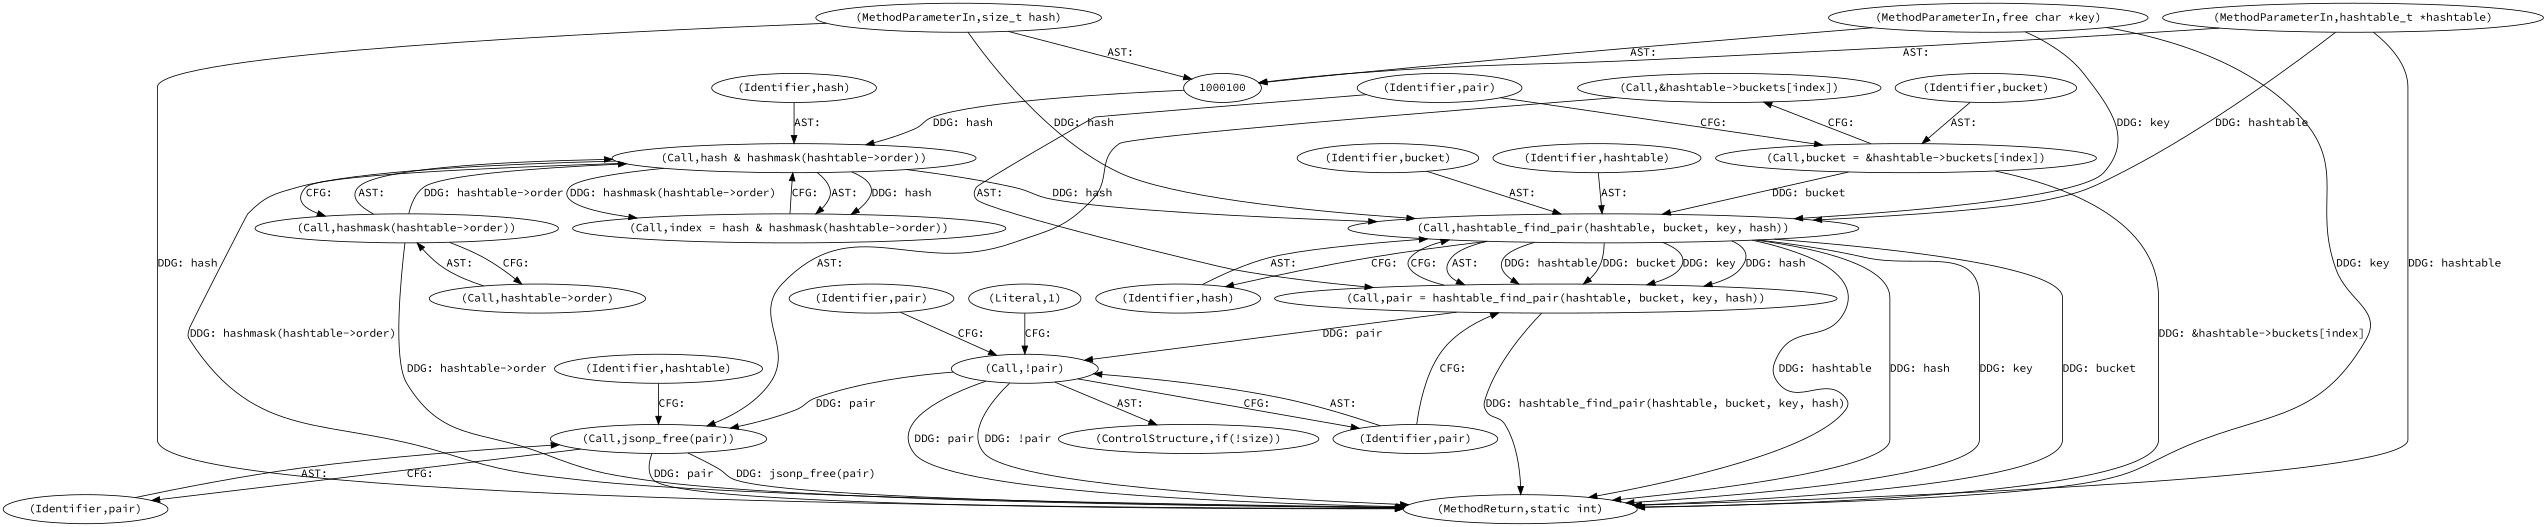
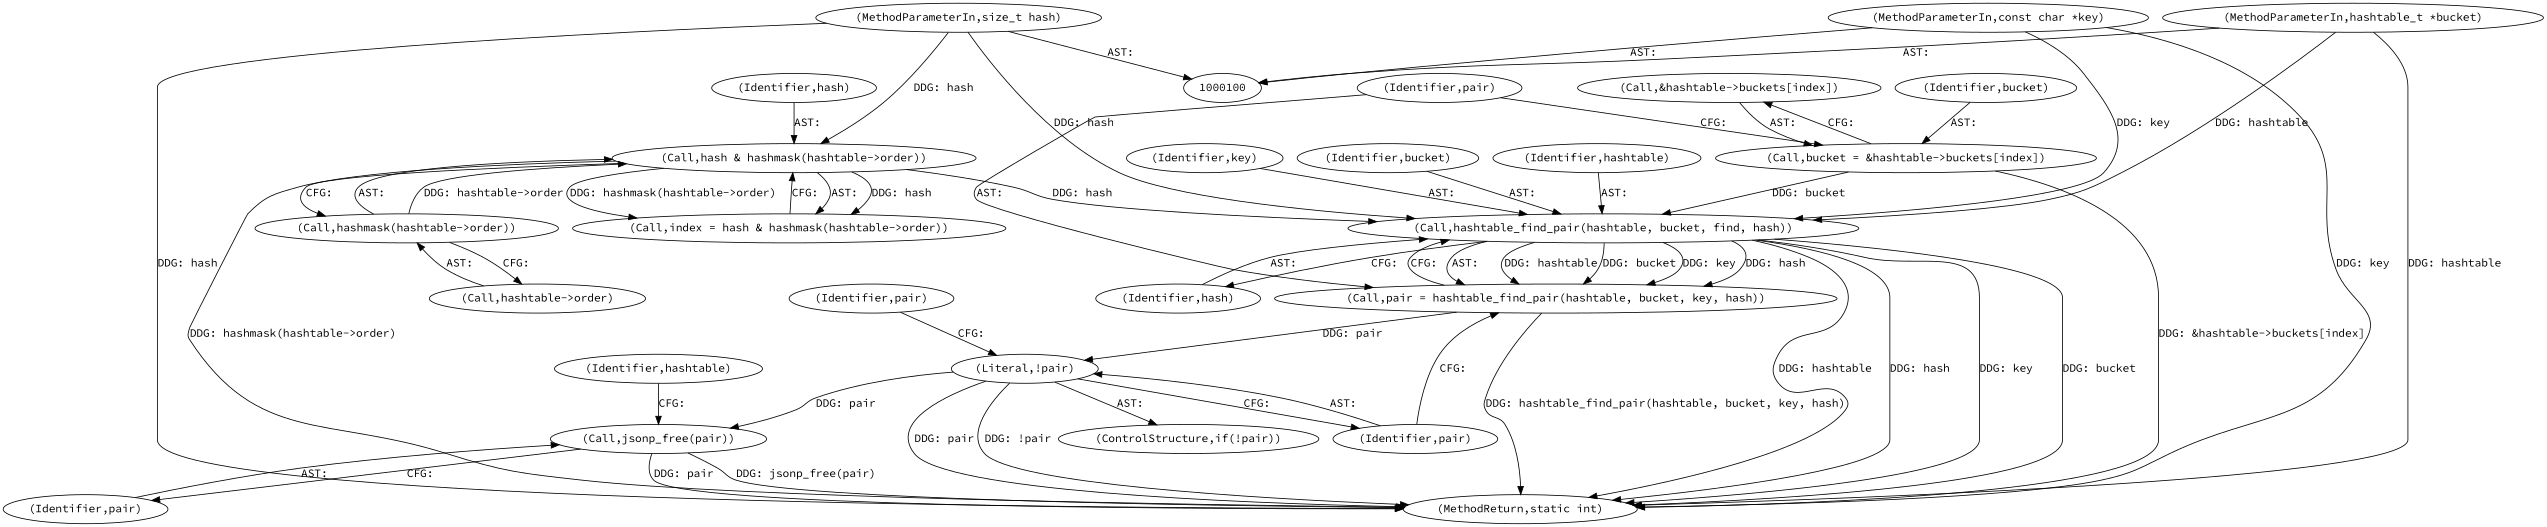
(1988, 18) -> (1988, 18)
(2353, 18) -> (2353, 18)
(1033, 100) -> (894, 93)
none -> (1205, 158)
(1104, 175) -> (1769, 128)
(1603, 228) -> (1603, 228)
(1025, 299) -> none
(1025, 369) -> (1025, 369)
(1189, 439) -> (1189, 439)
(644, 480) -> none
